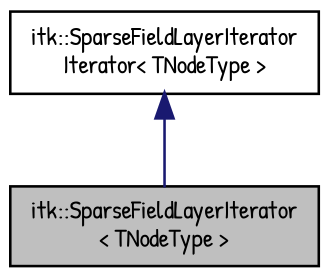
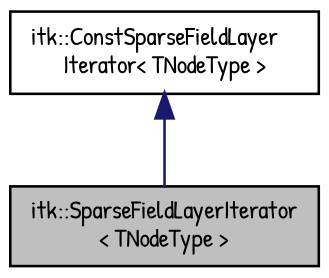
(165, 53) -> (165, 53)
